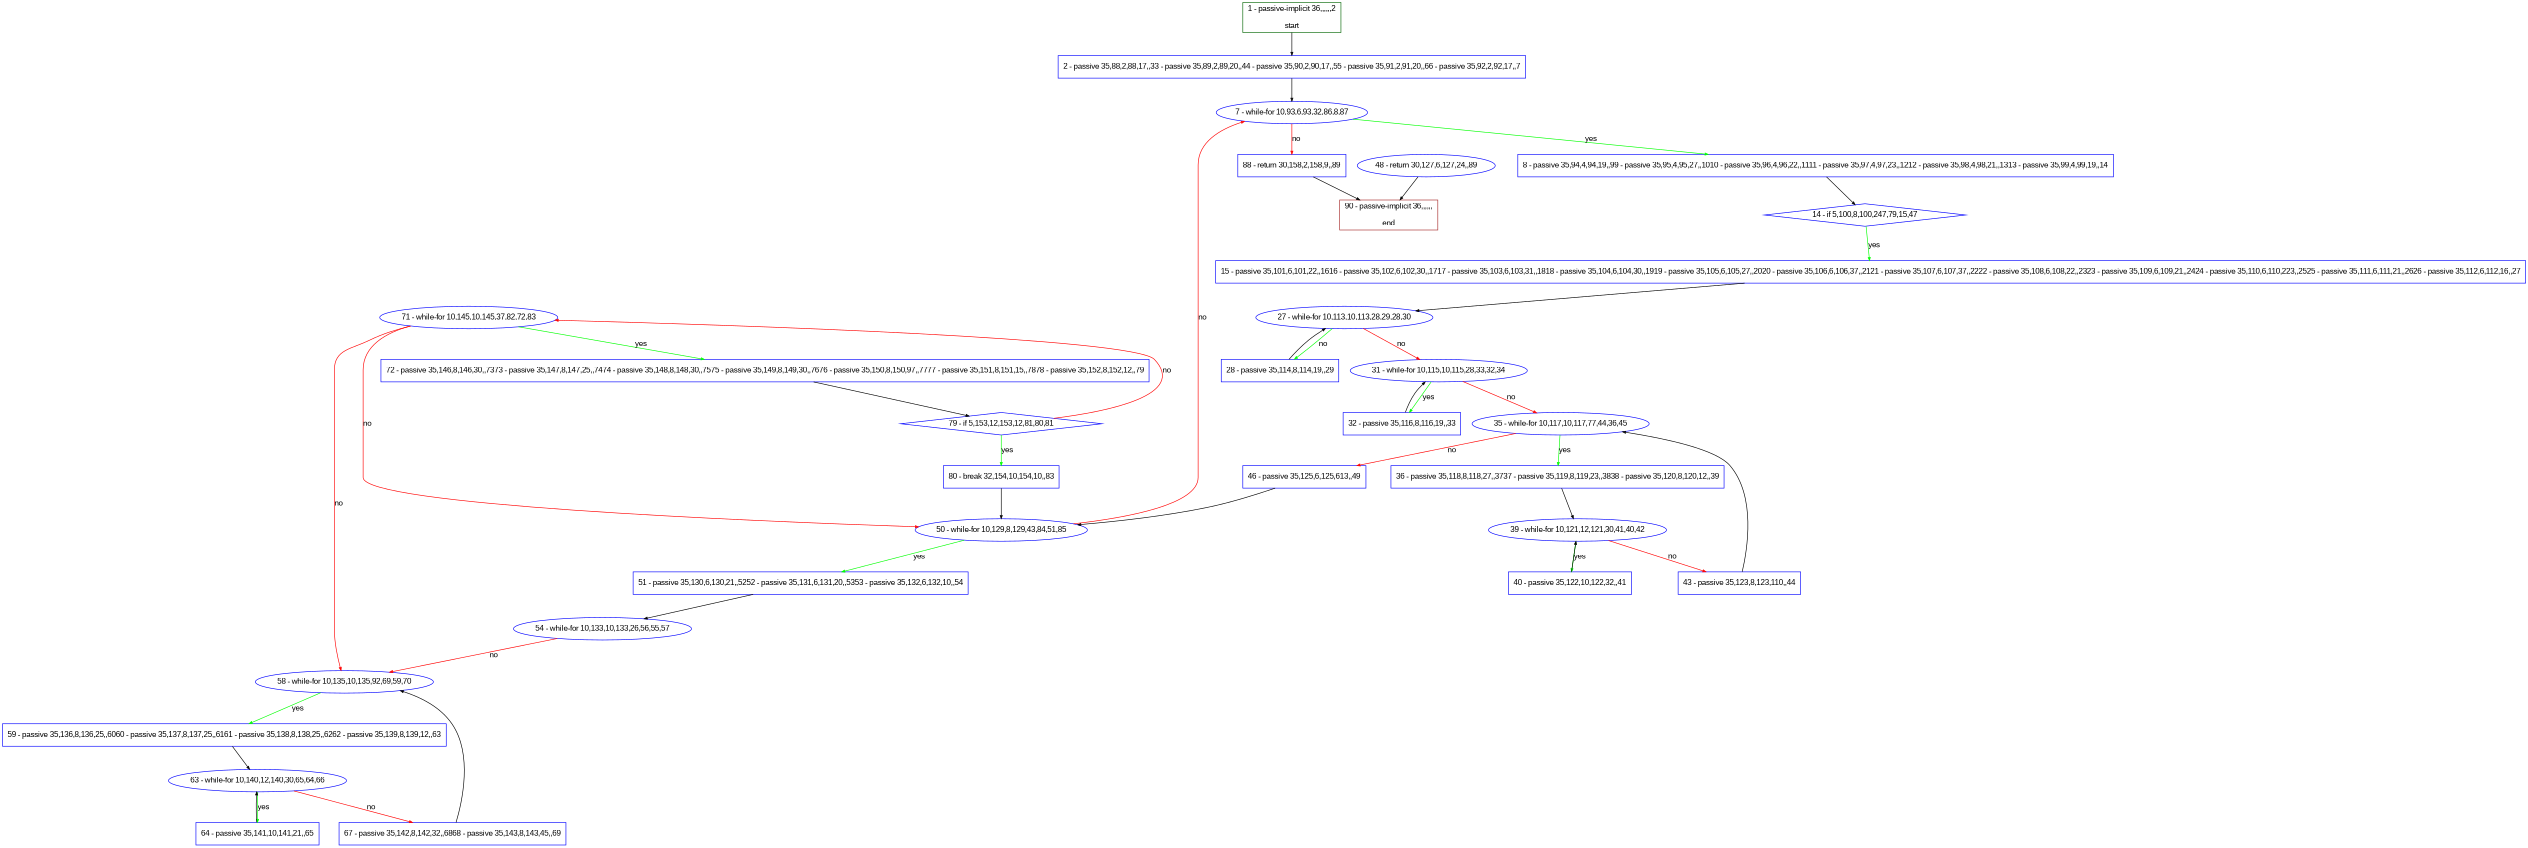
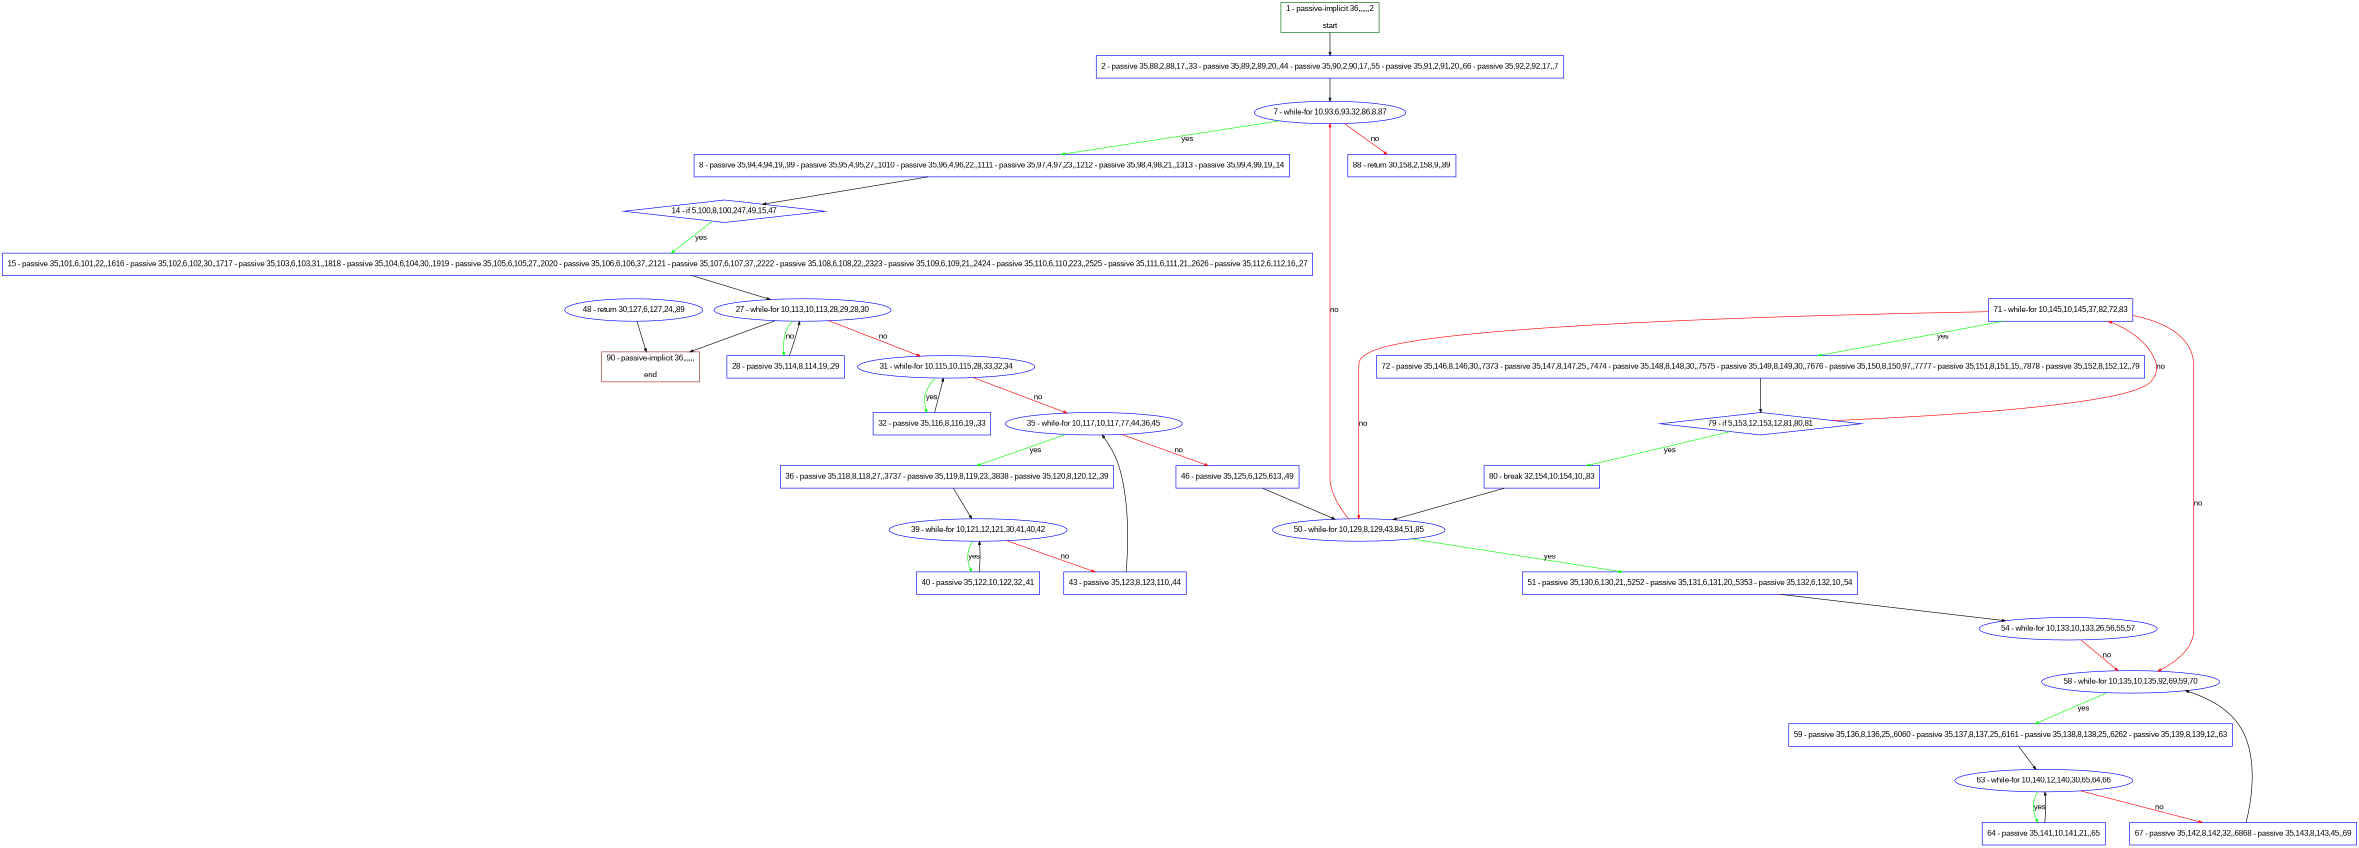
(1335, 188) -> (734, 336)
(1865, 215) -> (724, 211)
(469, 318) -> (2061, 310)
